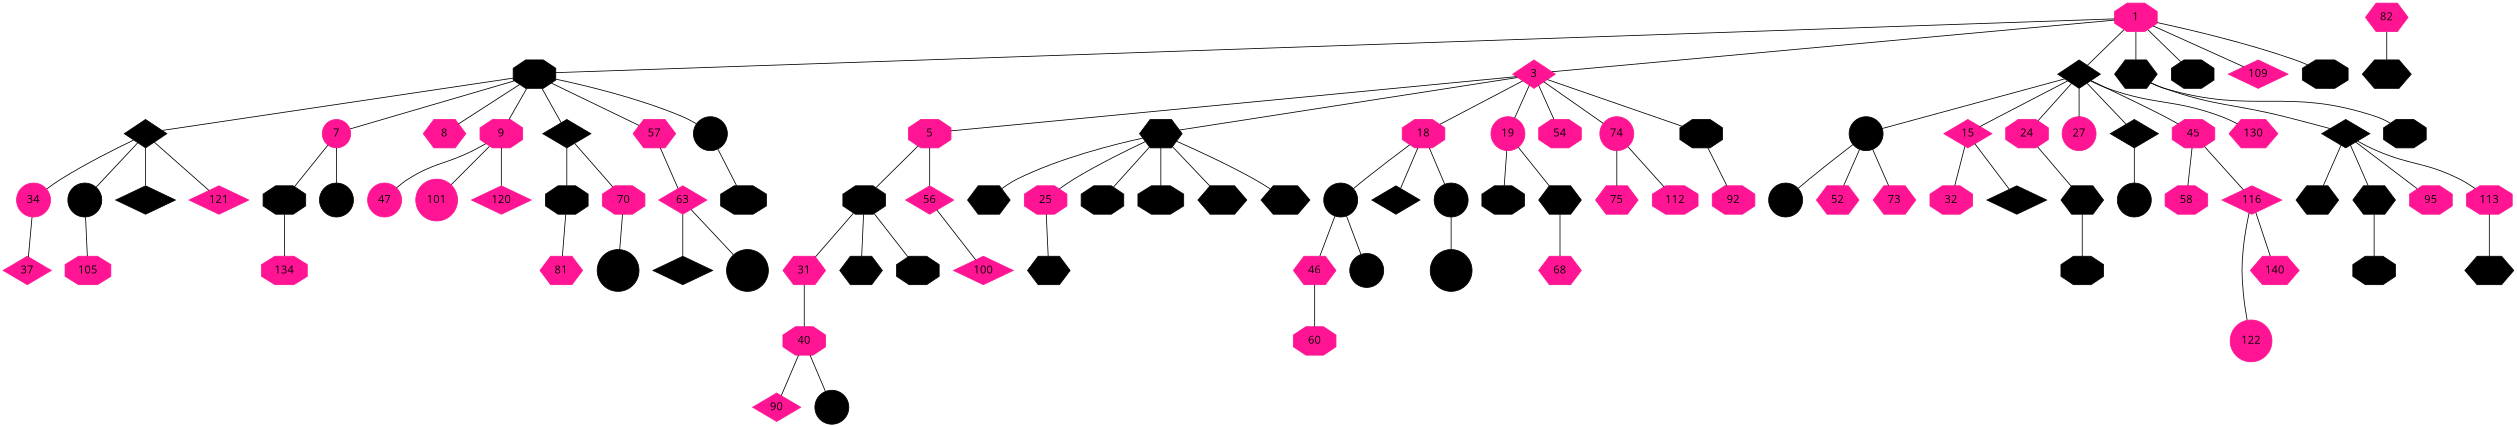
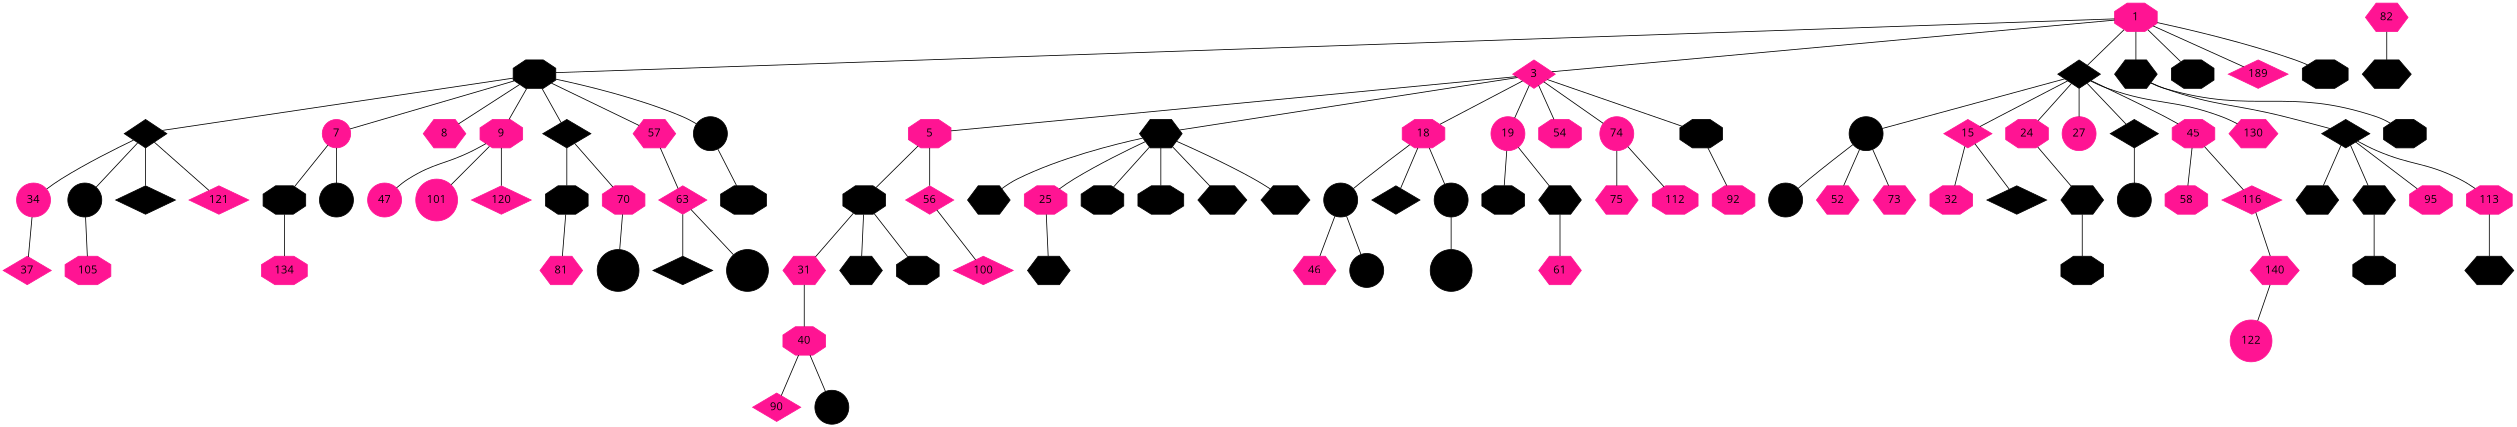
(2258, 74) -> (2258, 74)
(2242, 266) -> (2264, 303)
(1560, 270) -> (1560, 270)
(1315, 341) -> none
